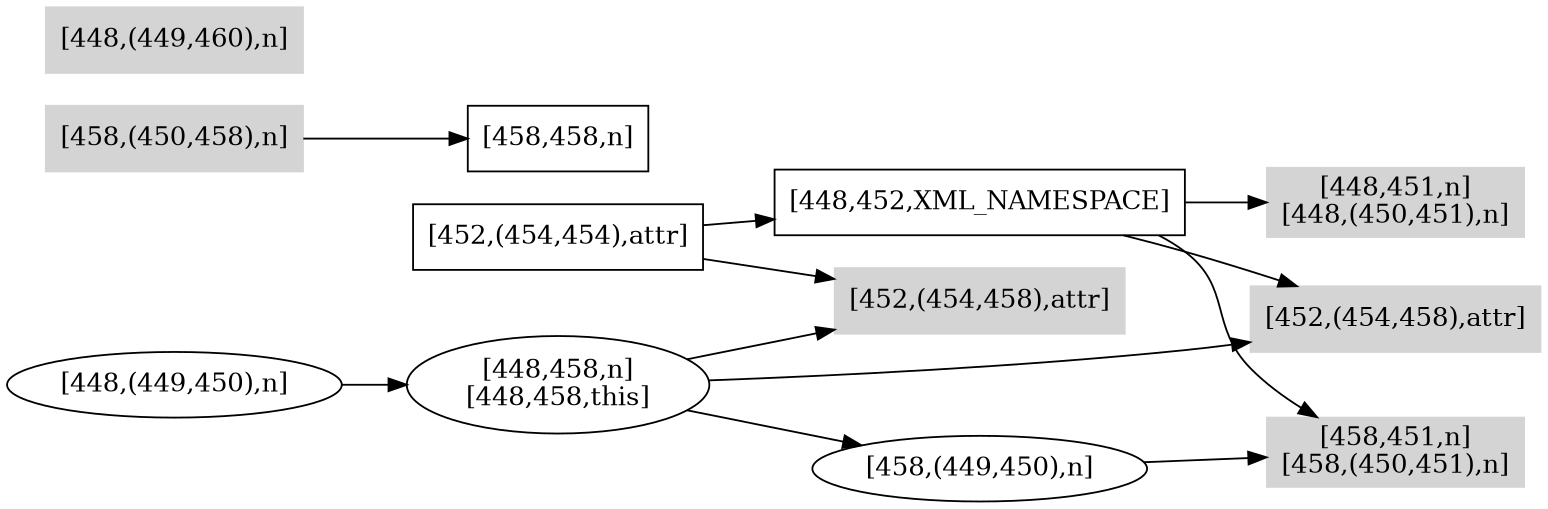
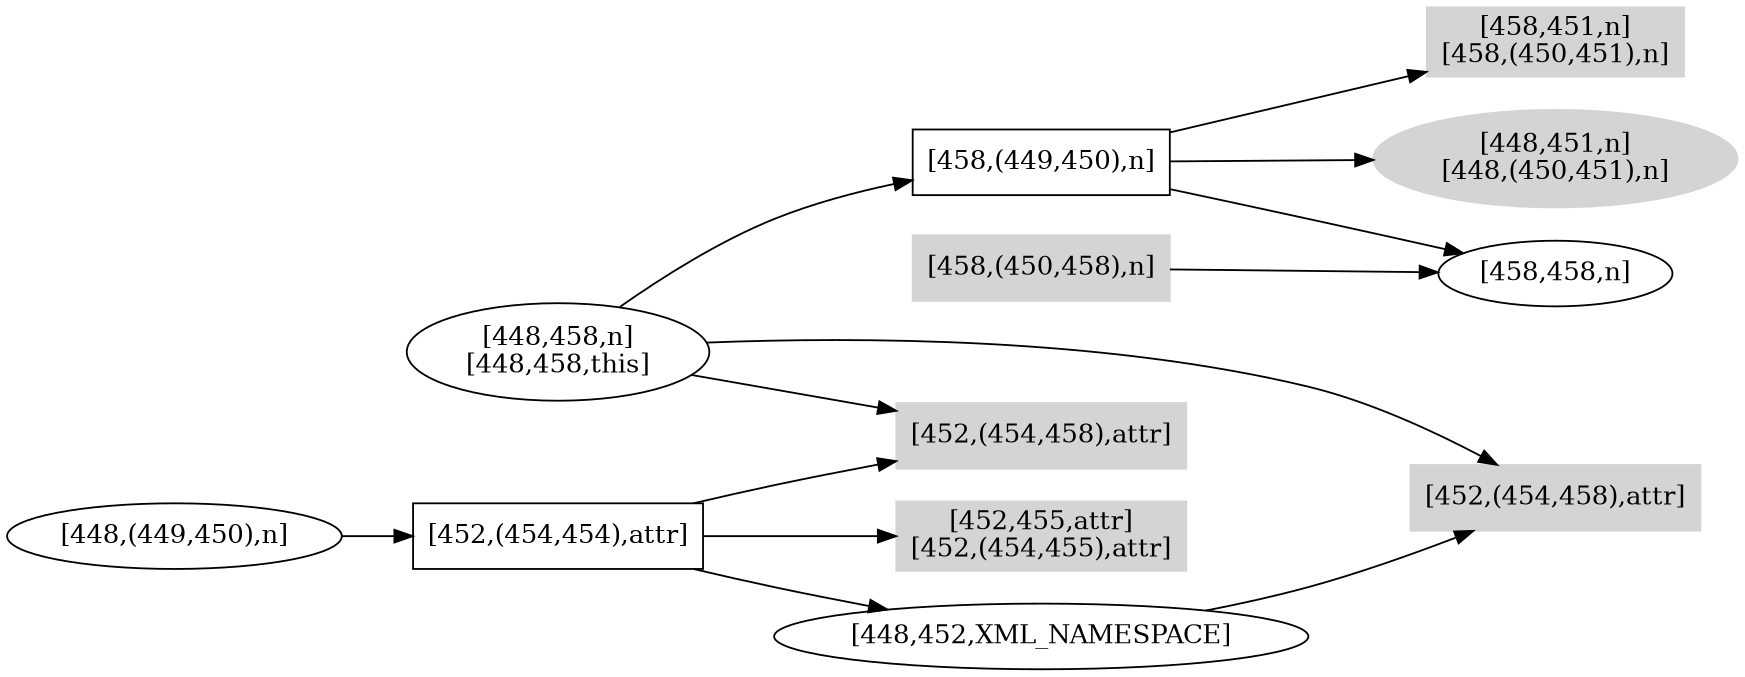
(174, 40) -> none
(558, 139) -> (1555, 274)
(980, 202) -> (1041, 636)
(1217, 202) -> (1263, 161)
(1396, 202) -> (1555, 159)
none -> (1308, 219)
(1225, 324) -> none
(365, 385) -> (368, 536)
(980, 469) -> (1041, 162)
none -> (1041, 536)
